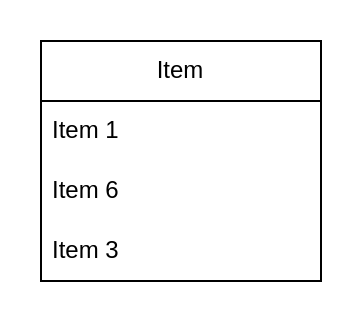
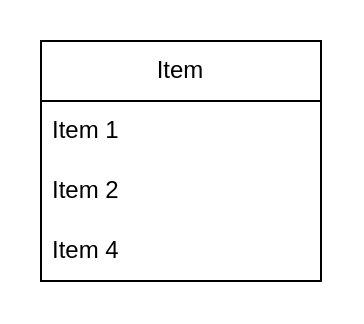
(90, 191) -> (90, 191)
(90, 251) -> (90, 251)
